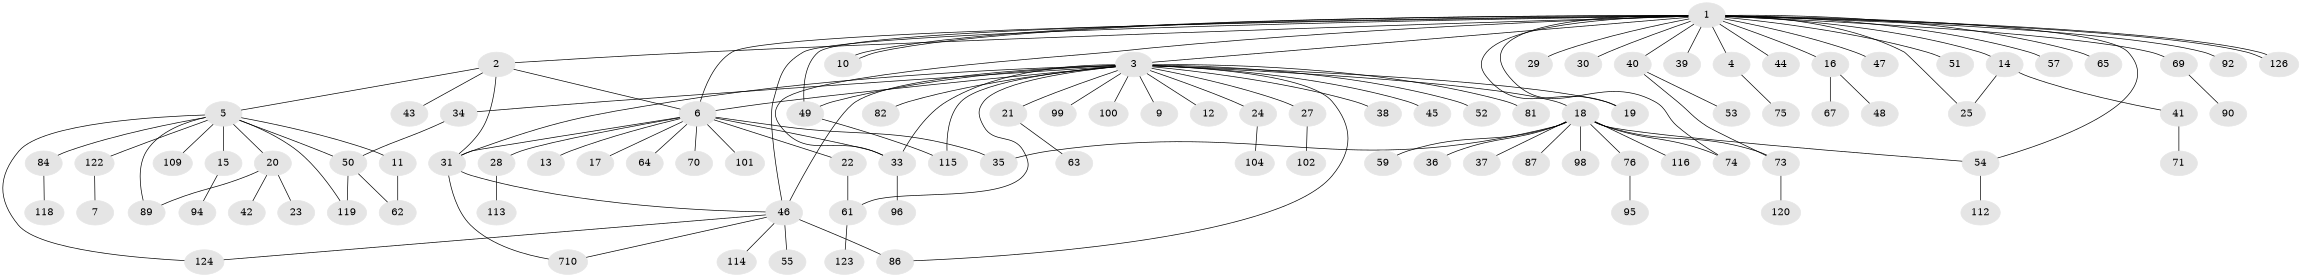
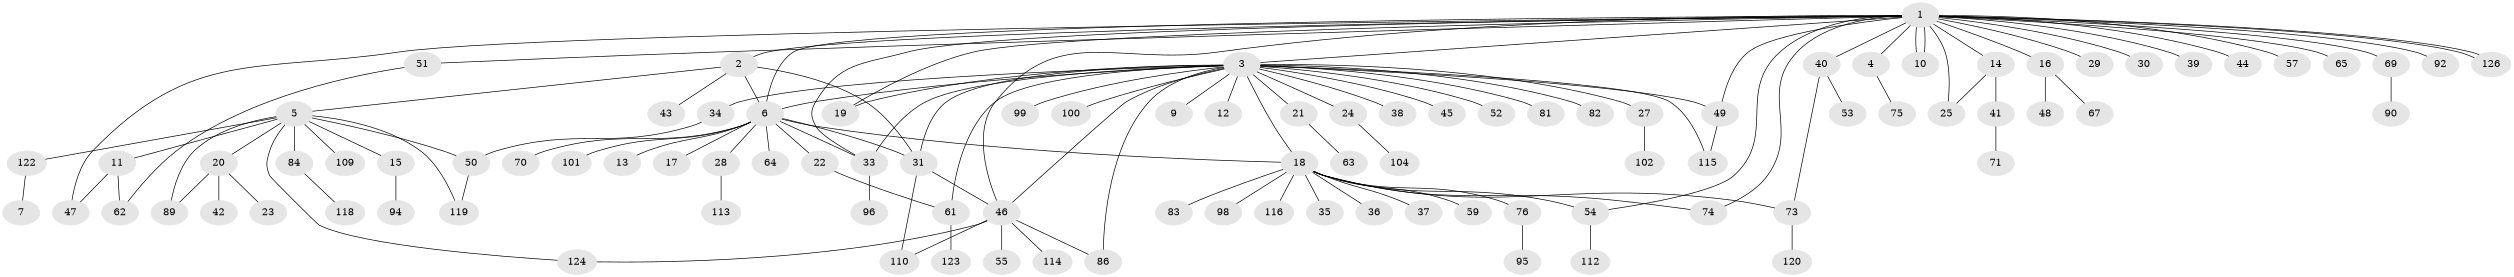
(851, 132) -> (1031, 150)
(1531, 163) -> (1174, 213)
none -> (94, 188)
(373, 188) -> (253, 108)
(568, 262) -> (899, 262)
